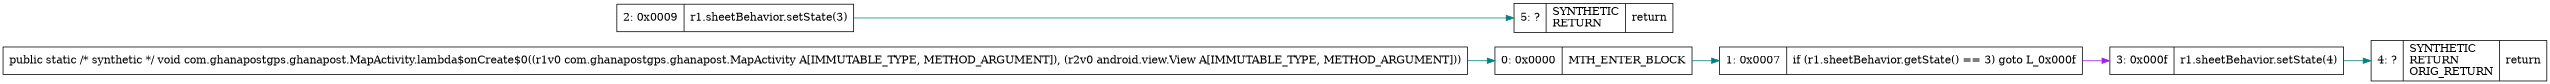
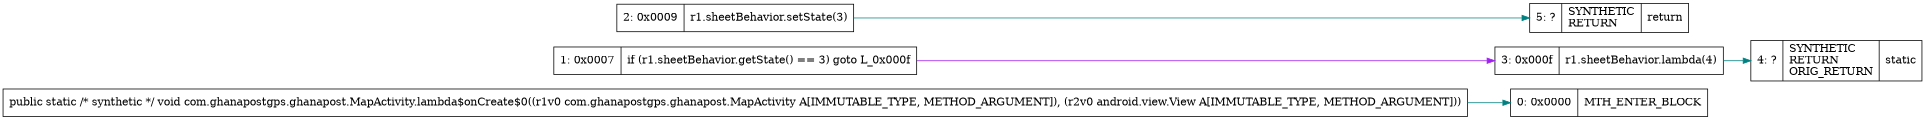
(2259, 60) -> (1641, 60)
(2523, 60) -> (1901, 60)
(1702, 61) -> none
